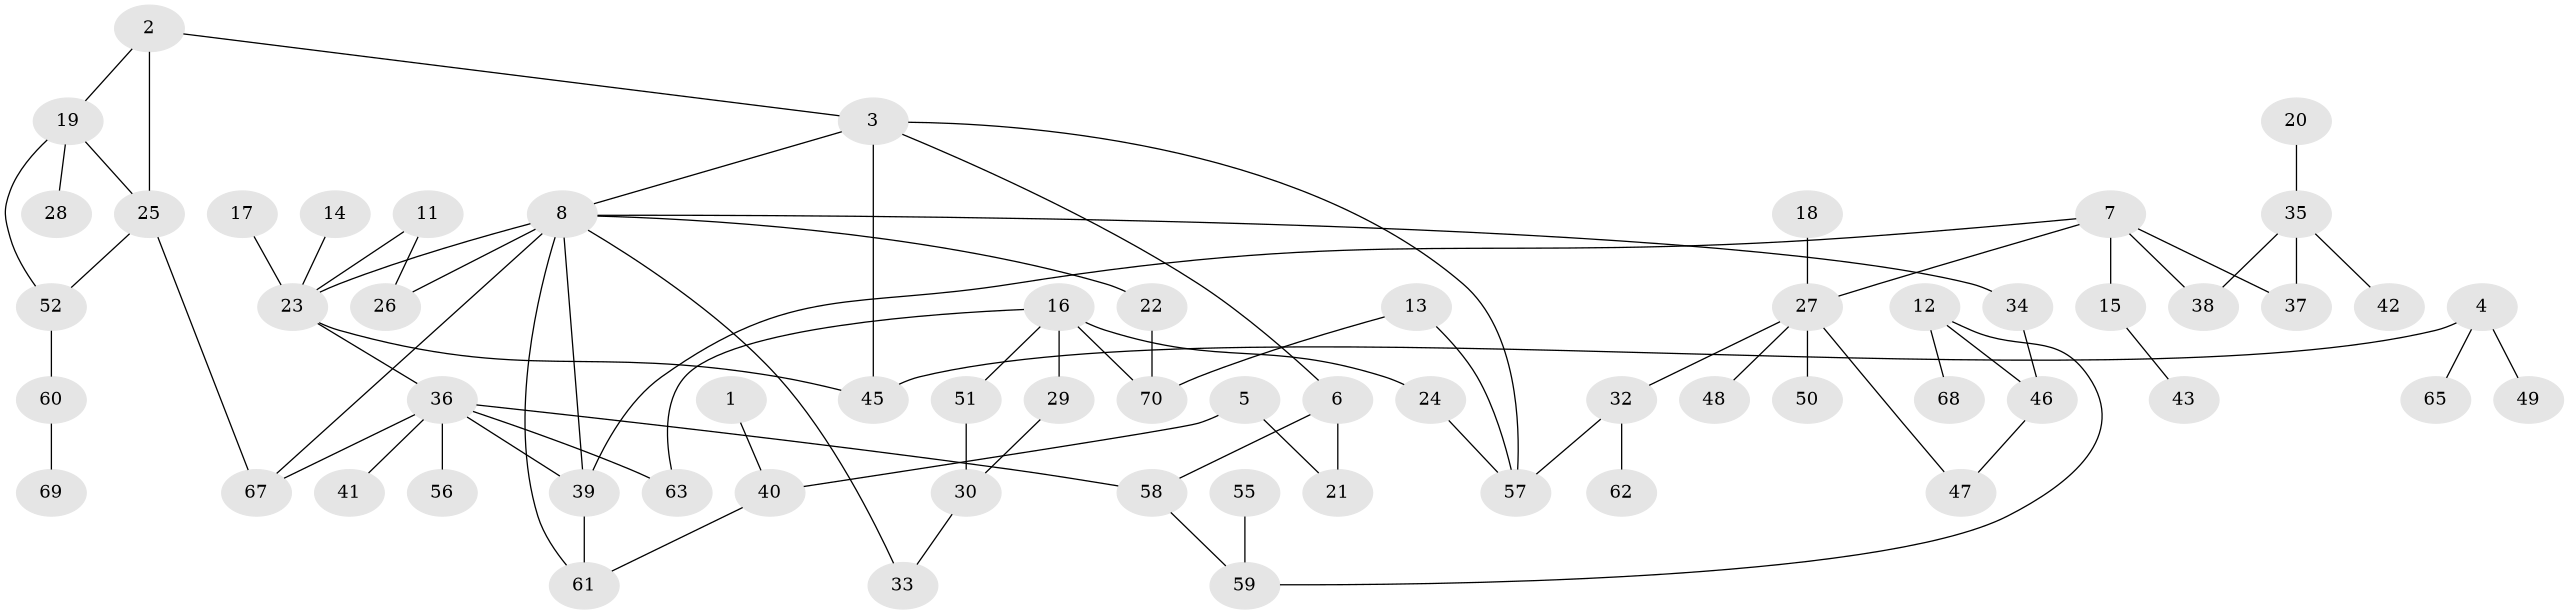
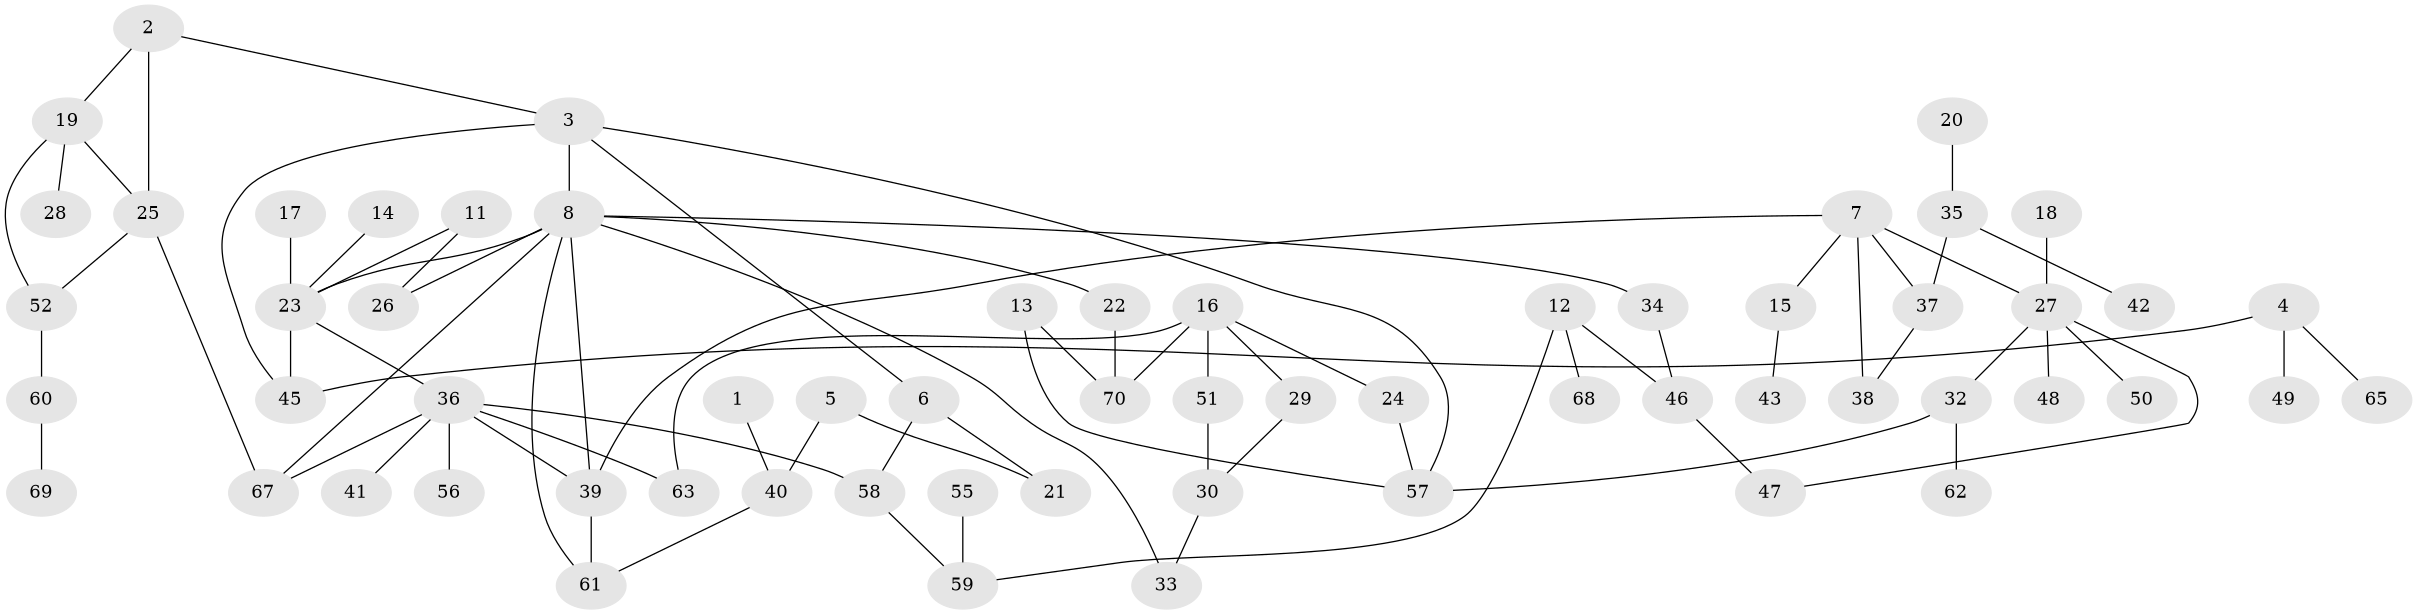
(2250, 261) -> (1899, 349)
